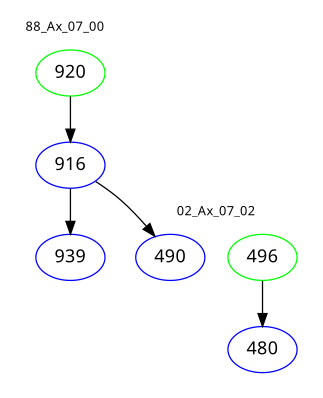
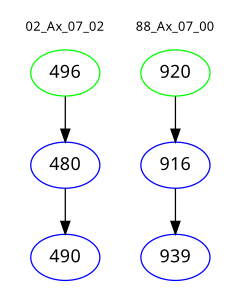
(134, 212) -> (65, 205)
